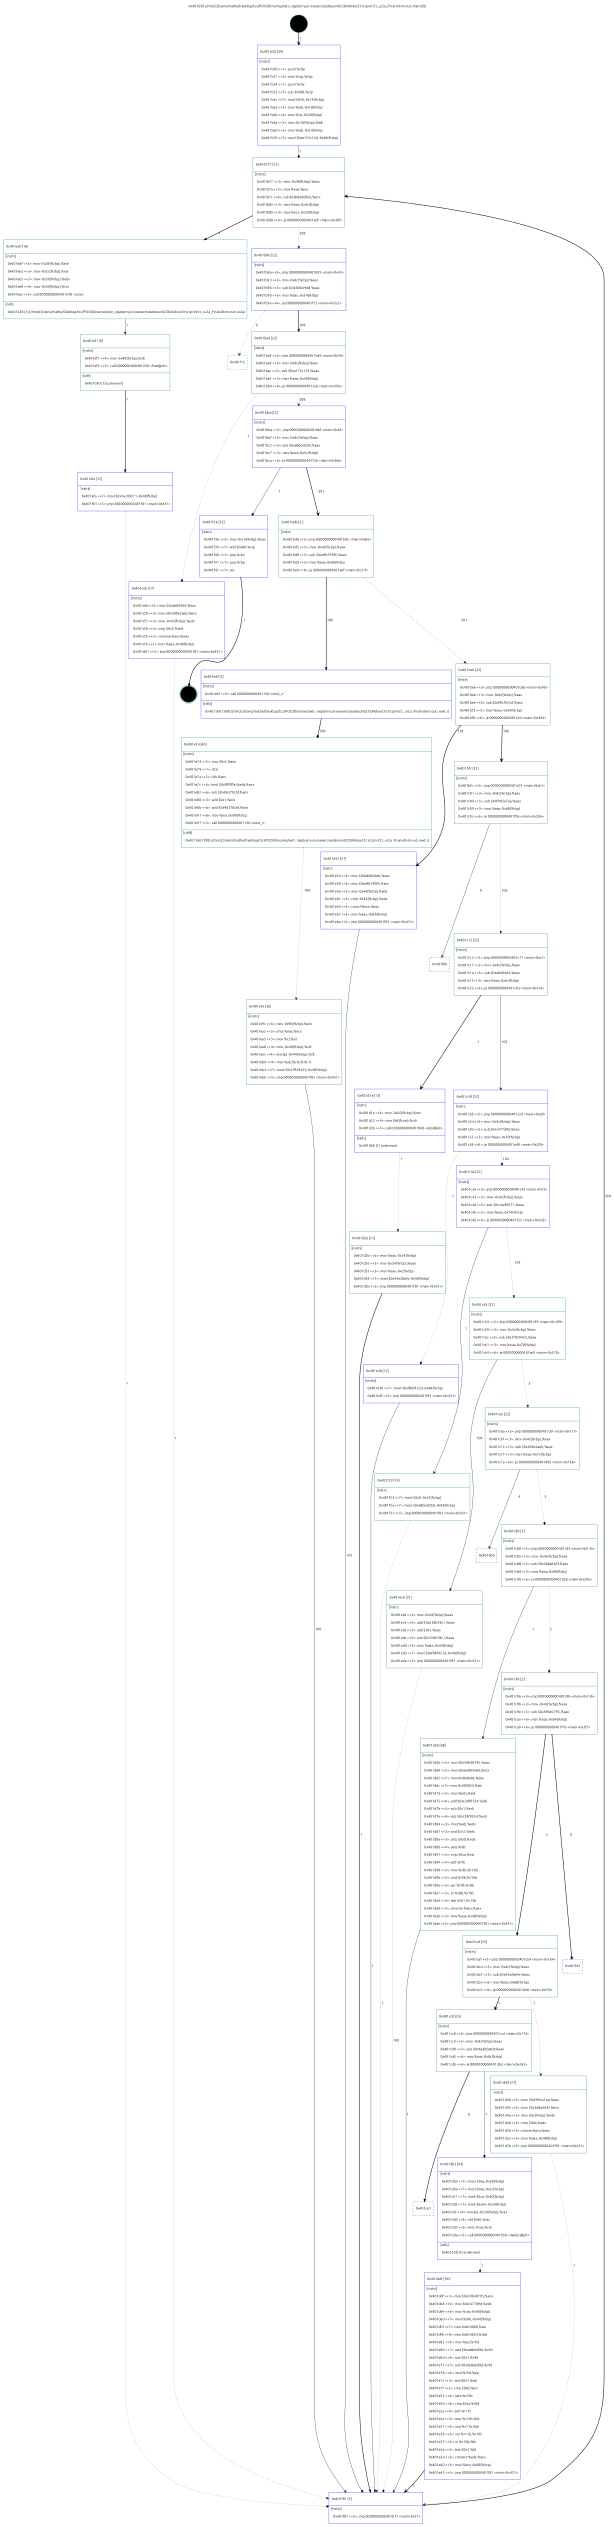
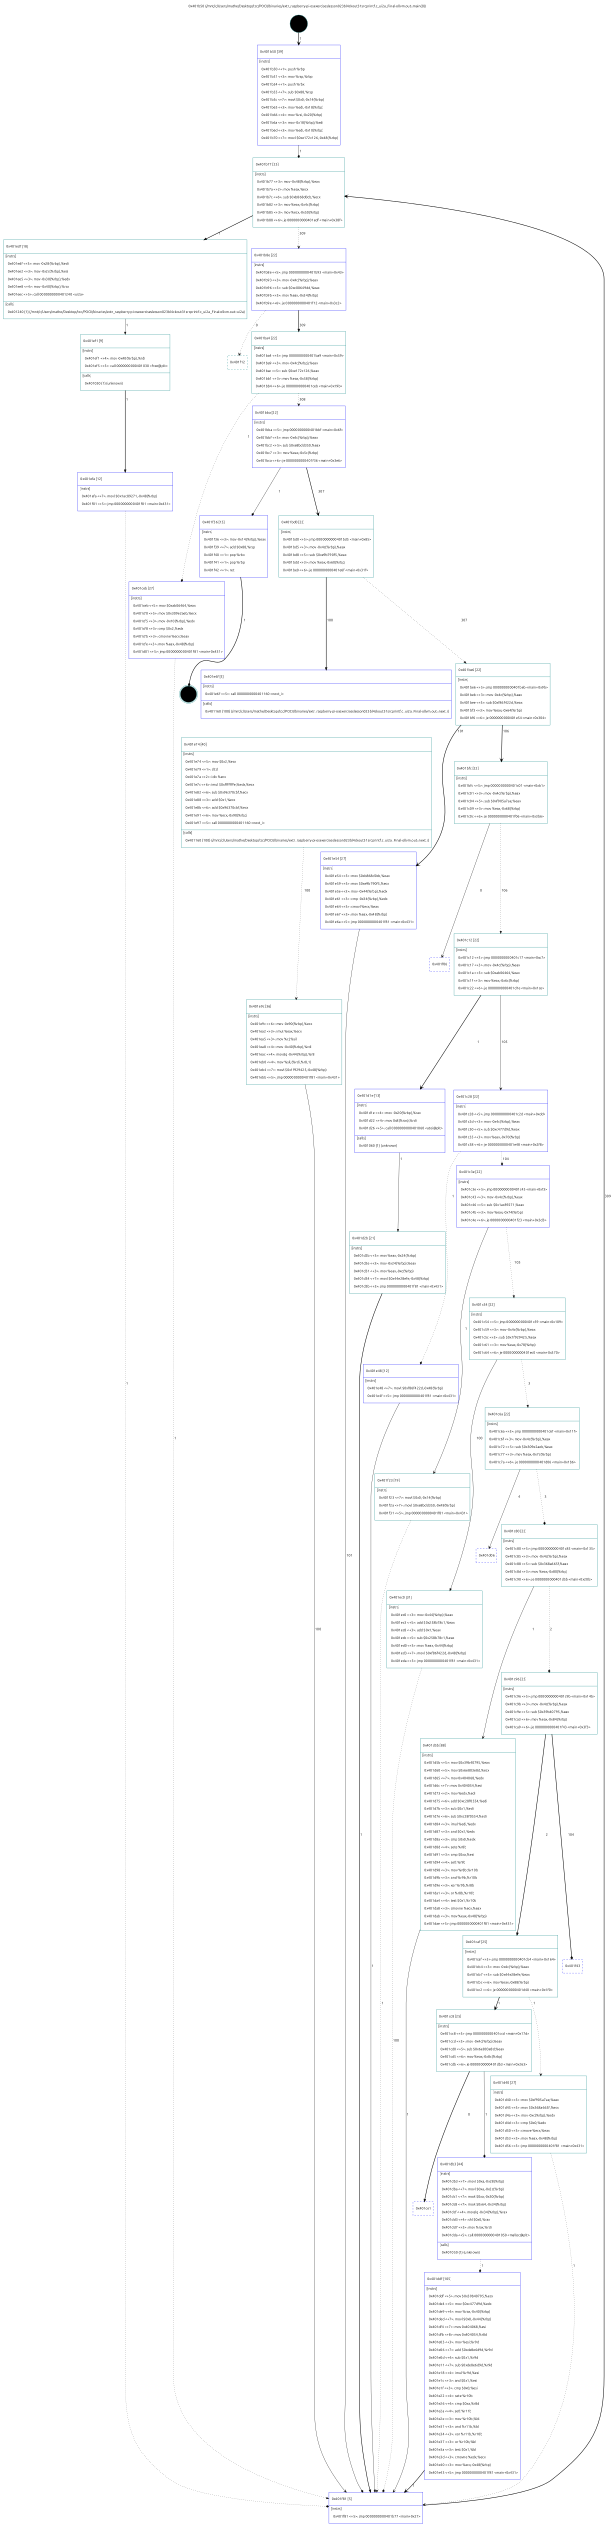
(320, 727) -> none
(399, 1191) -> (399, 1191)
(571, 1835) -> (571, 1835)
